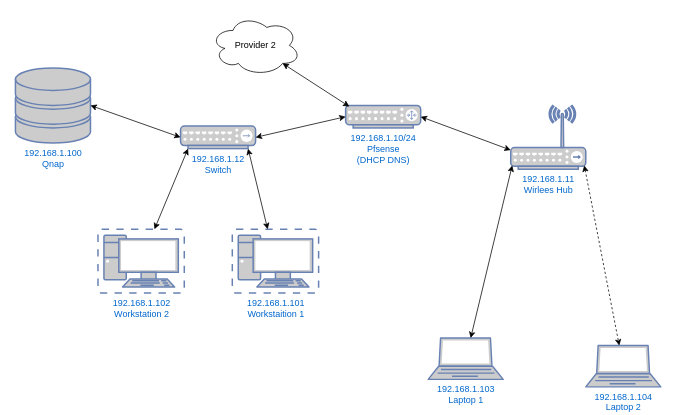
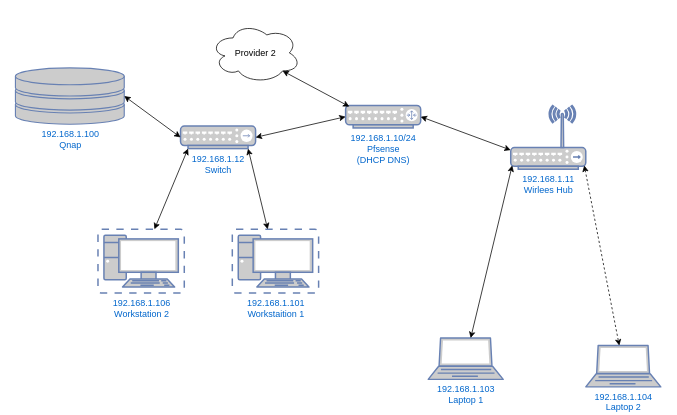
(255, 45) -> (255, 53)
(53, 105) -> (70, 96)
(142, 309) -> (142, 309)
